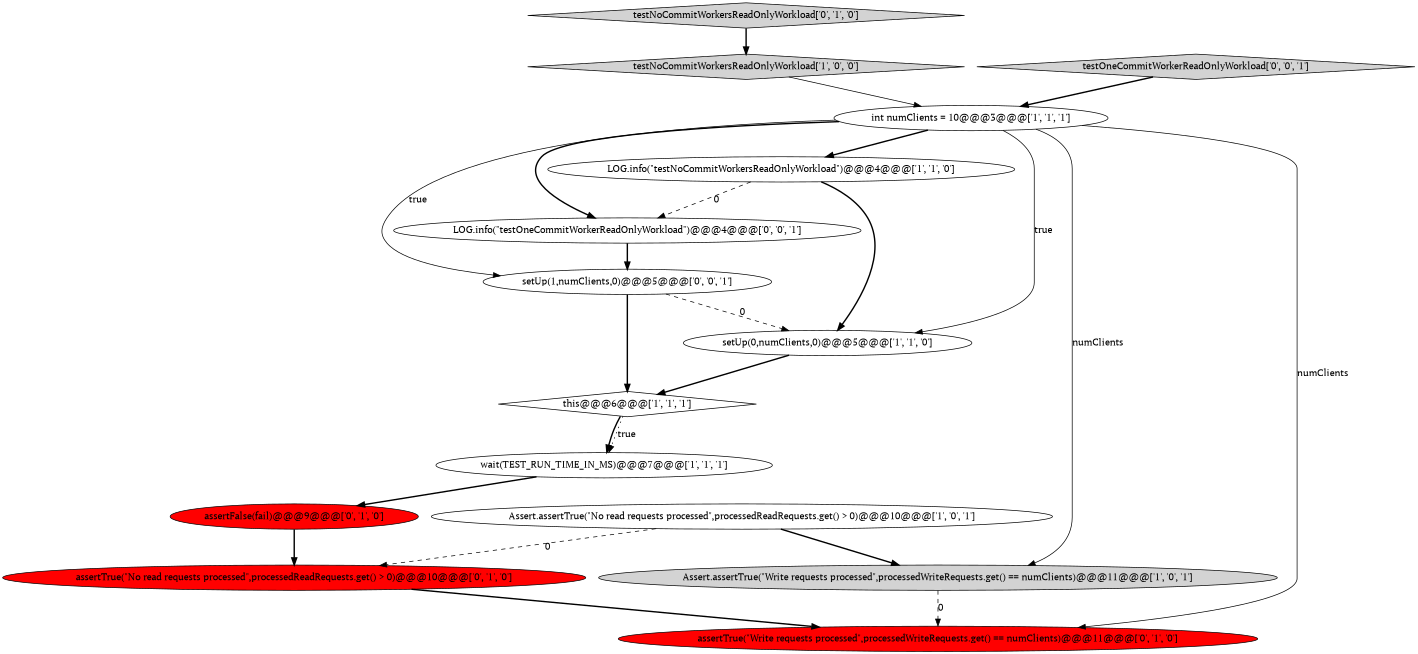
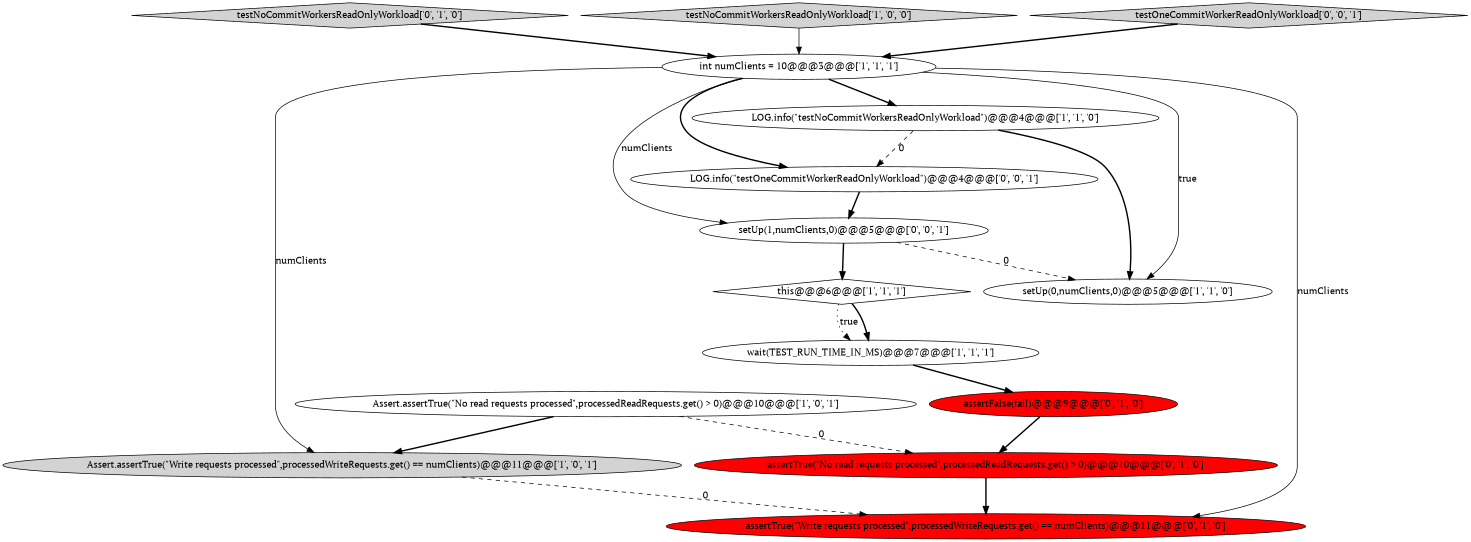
(746, 38) -> (564, 40)
(418, 200) -> (647, 149)
(727, 374) -> none
